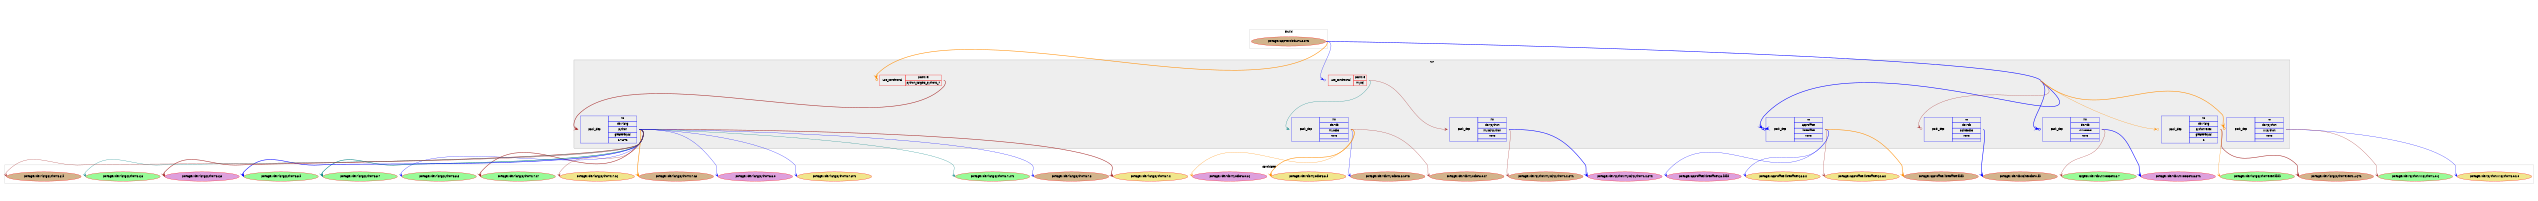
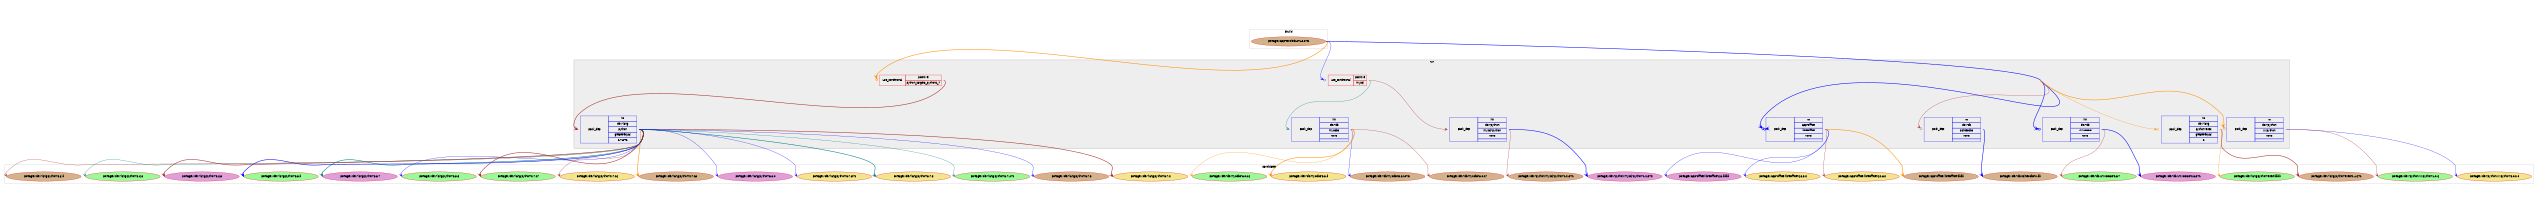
(360, 177) -> (360, 177)
none -> (913, 177)
(1230, 177) -> (1230, 177)
(2099, 177) -> (2099, 177)
